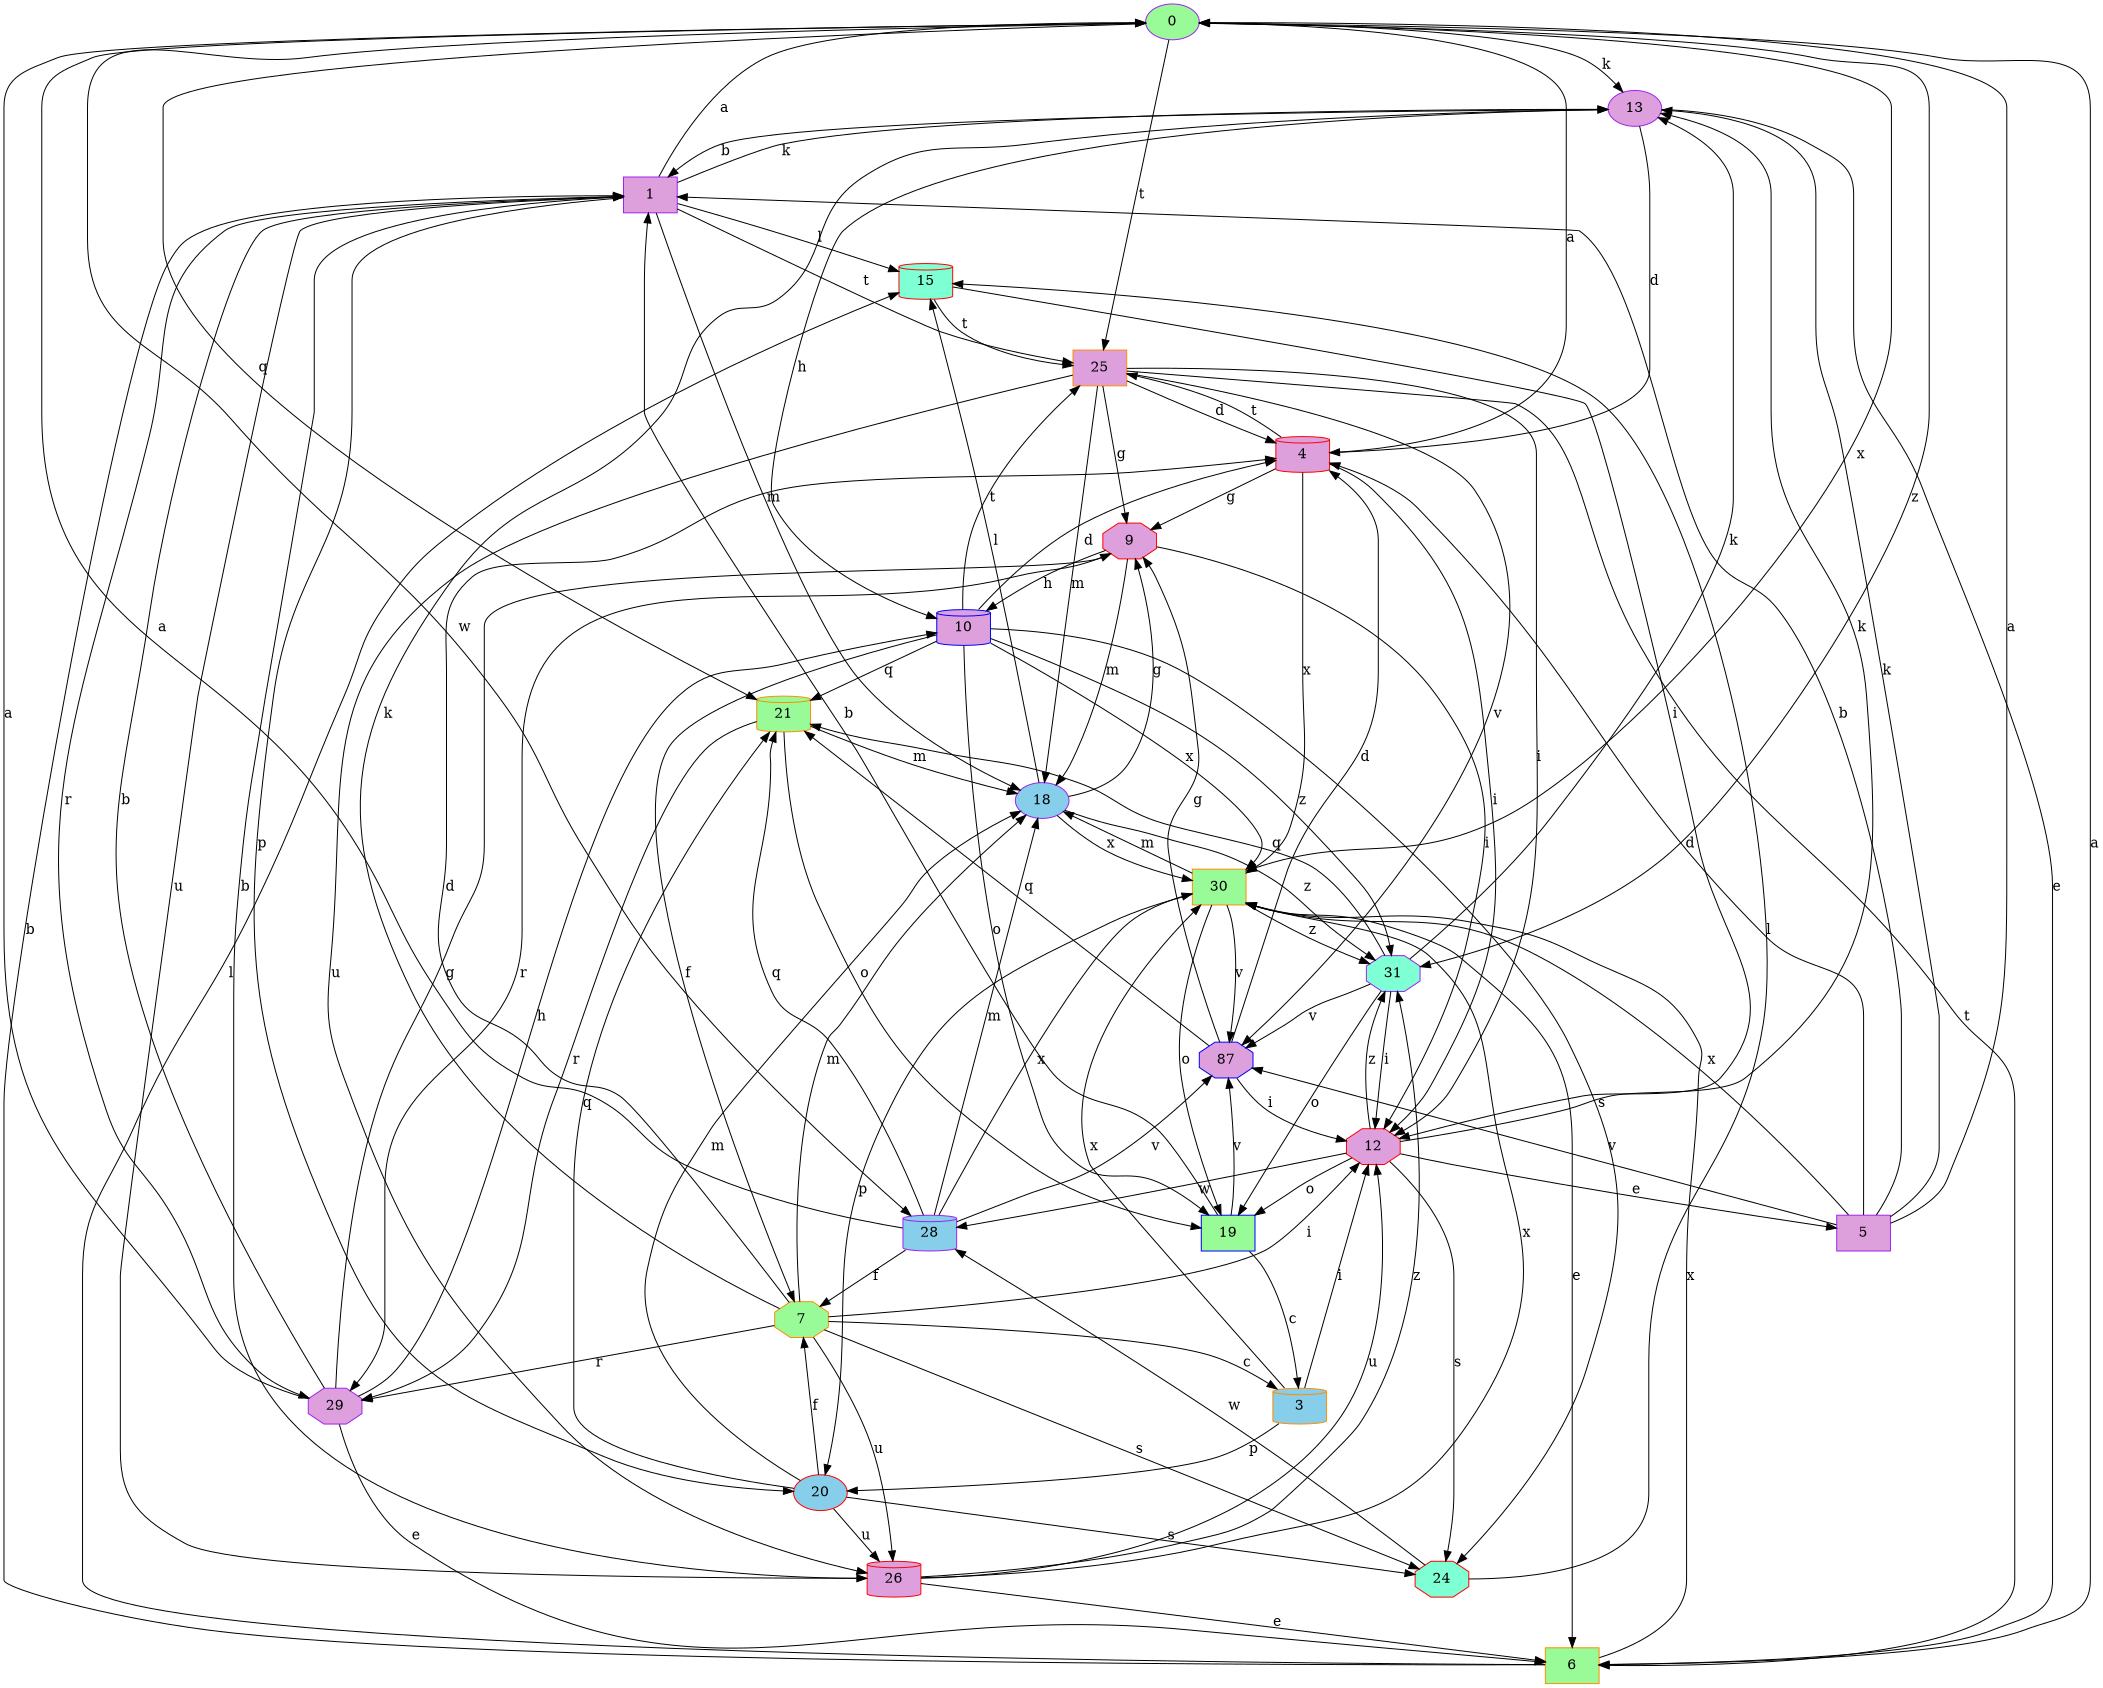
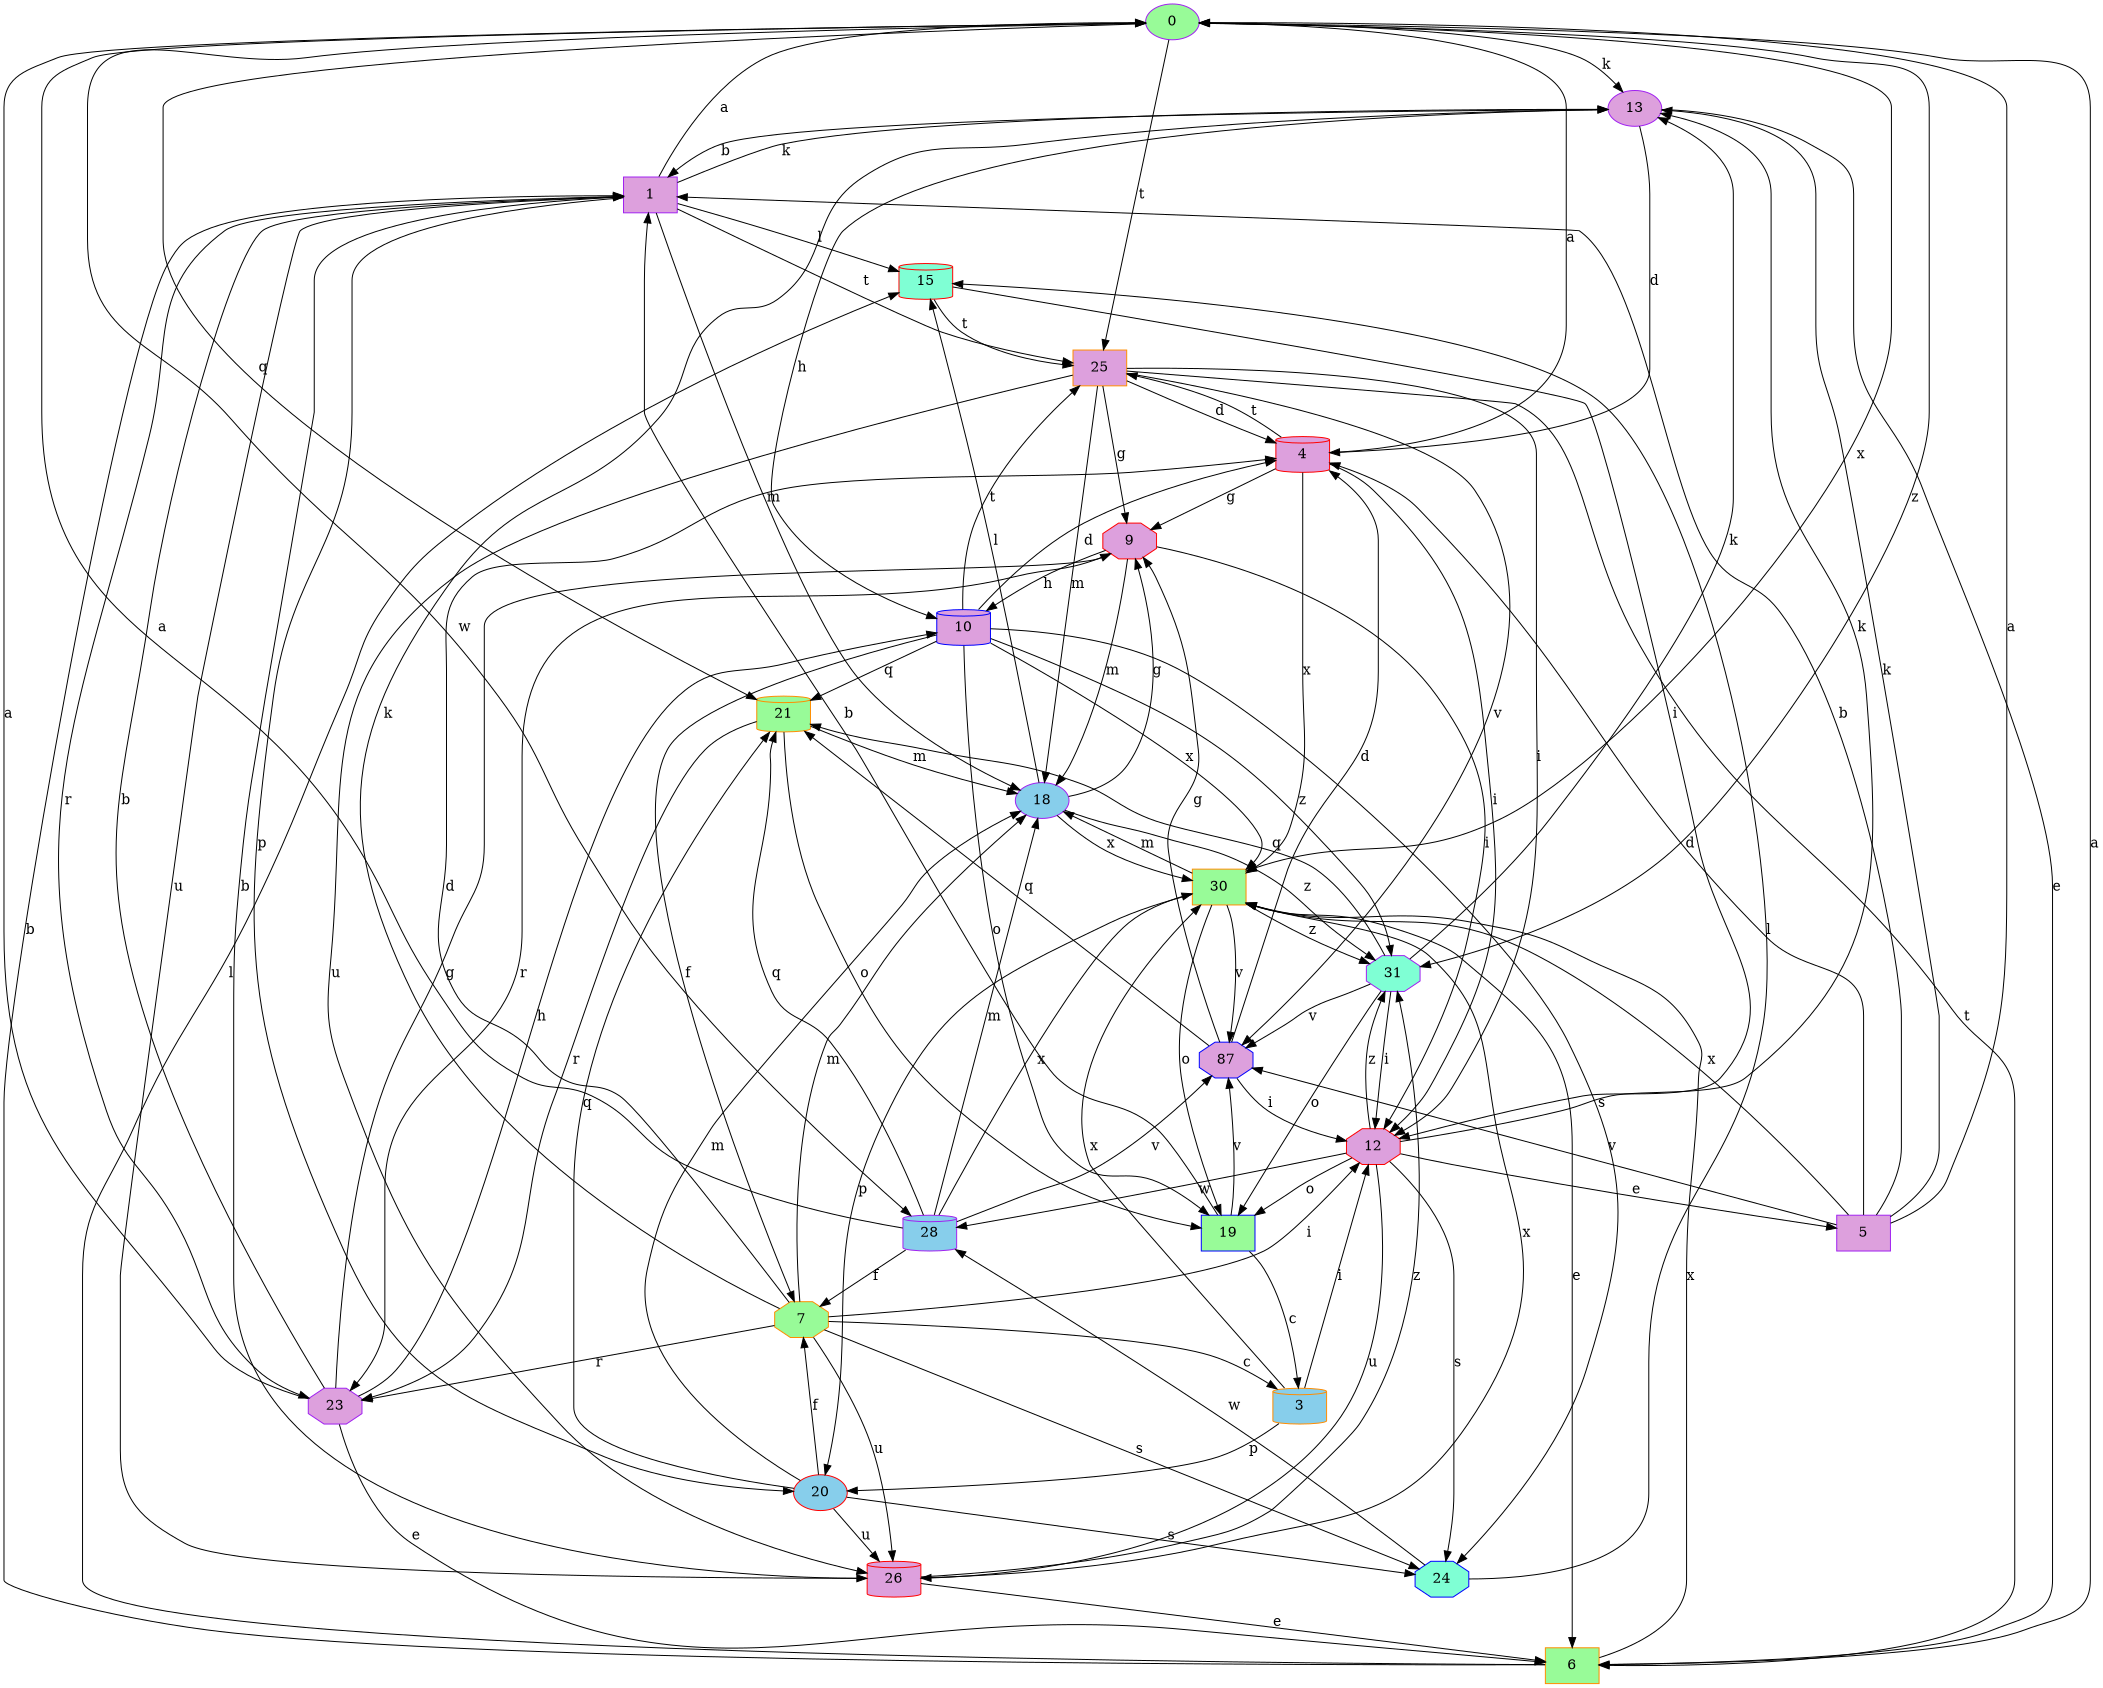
(335, 1406) -> (335, 1406)
(1262, 1489) -> (1271, 1484)
(1442, 1579) -> (1442, 1579)
